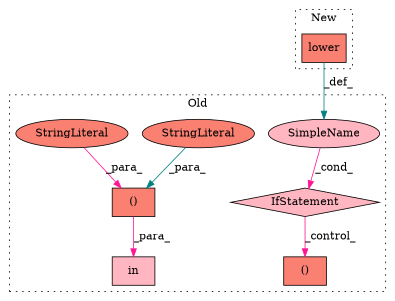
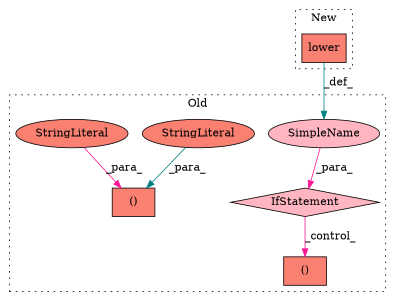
(334, 168) -> (334, 168)
(134, 271) -> none
